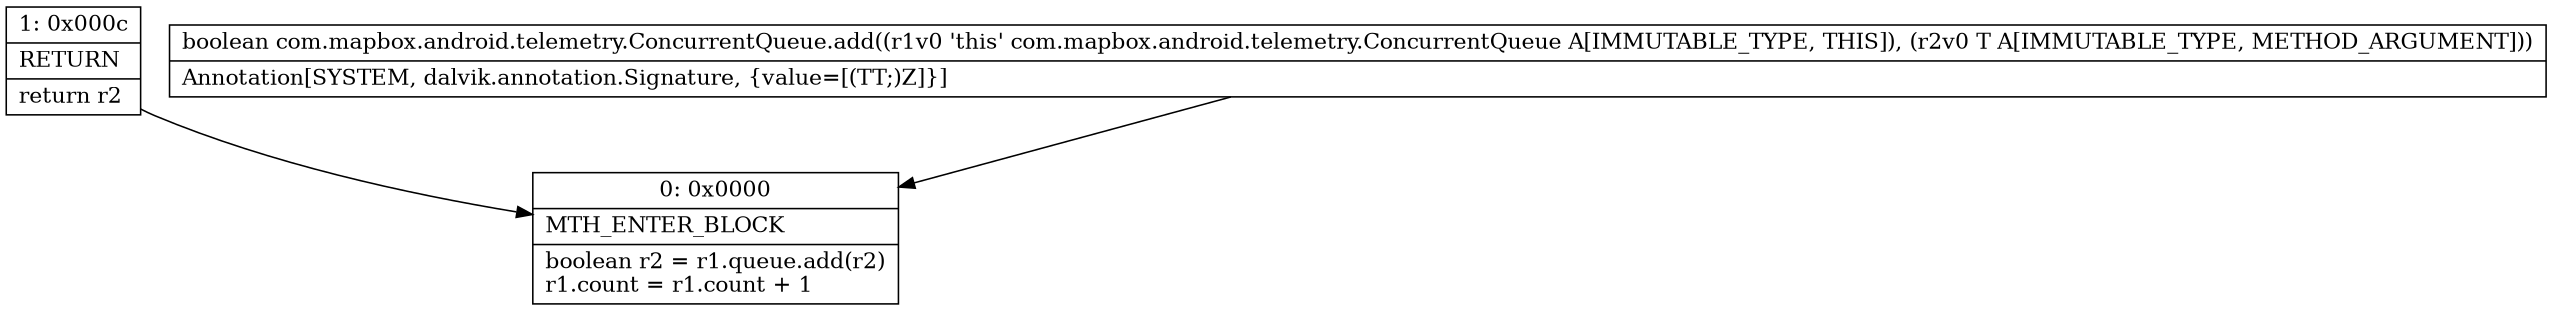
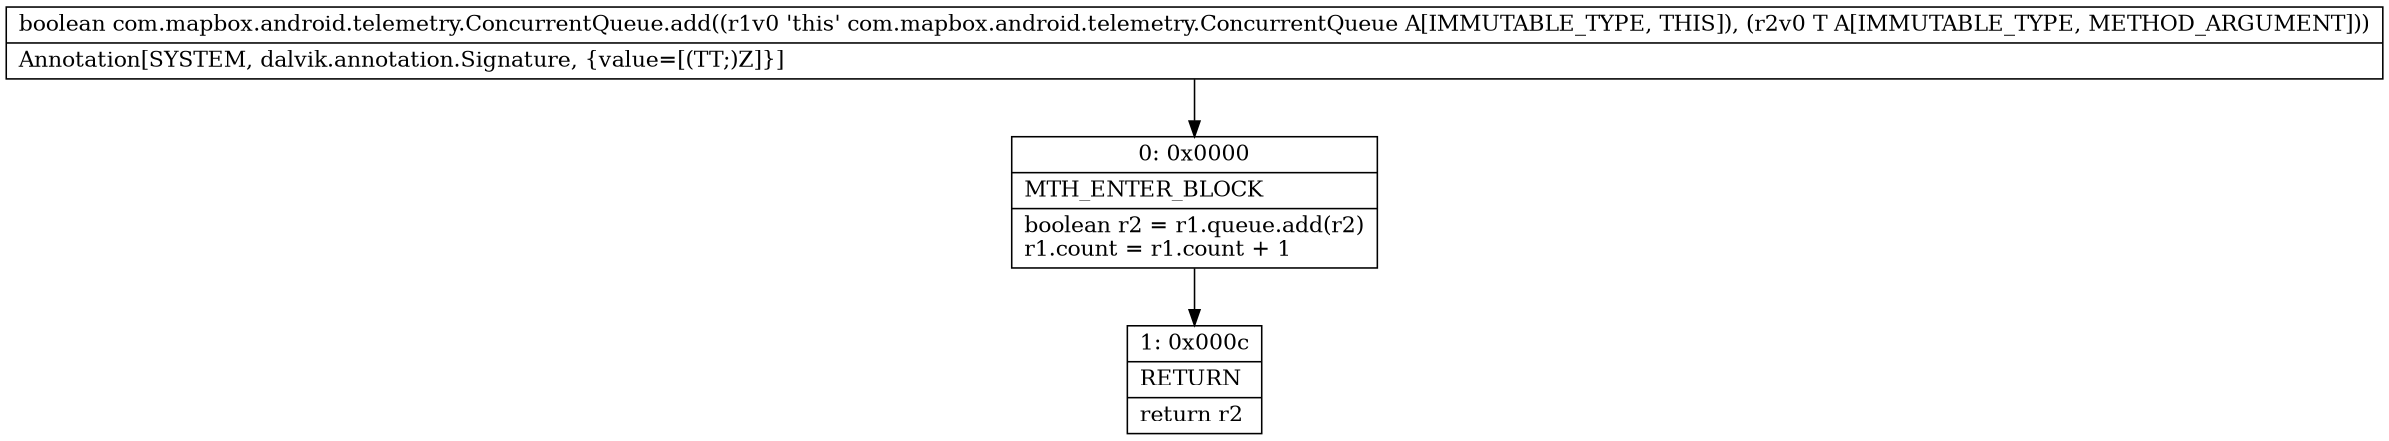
(325, 172) -> (1195, 289)
